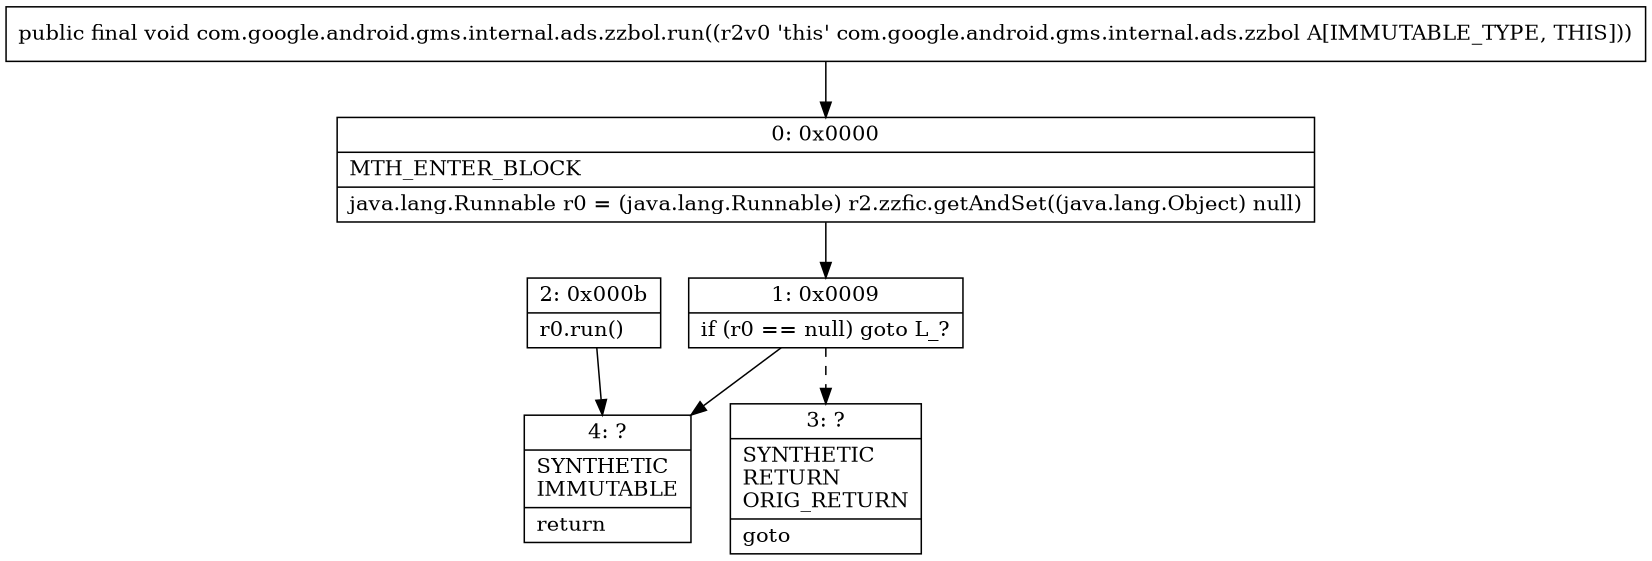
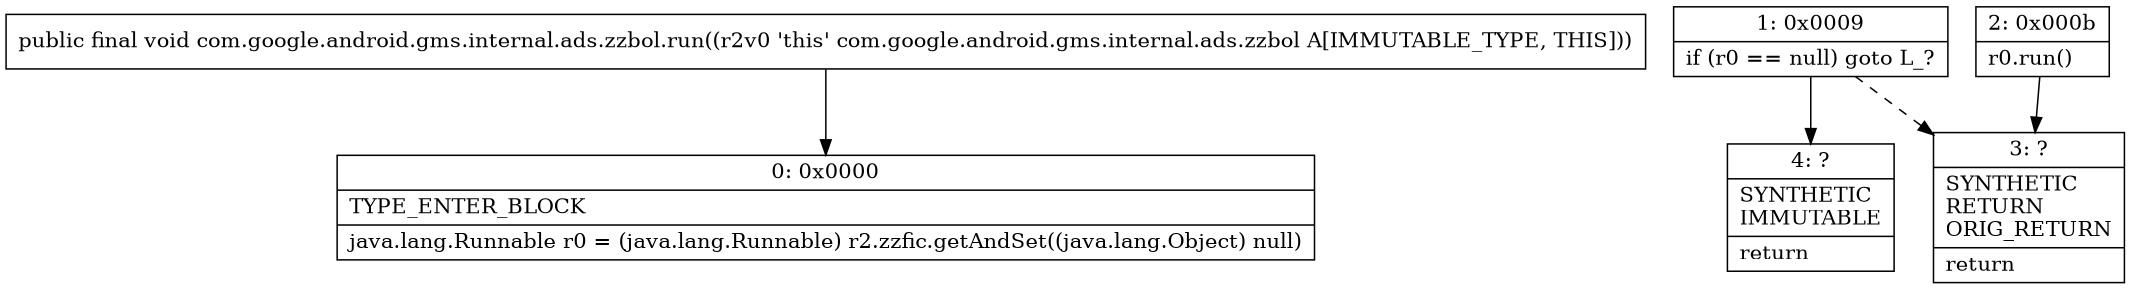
(466, 169) -> (468, 207)
(826, 242) -> none
(599, 374) -> (2038, 97)
(767, 536) -> (1980, 264)
